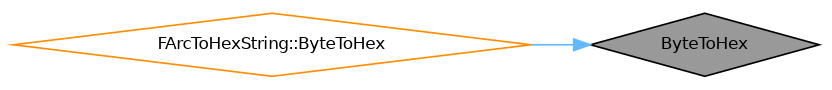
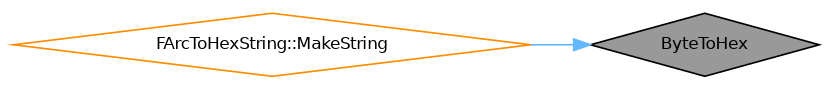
(272, 45) -> (272, 45)
